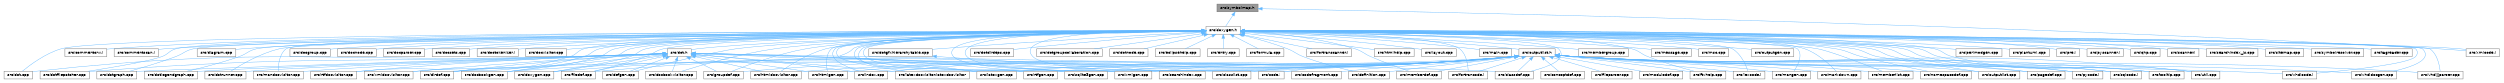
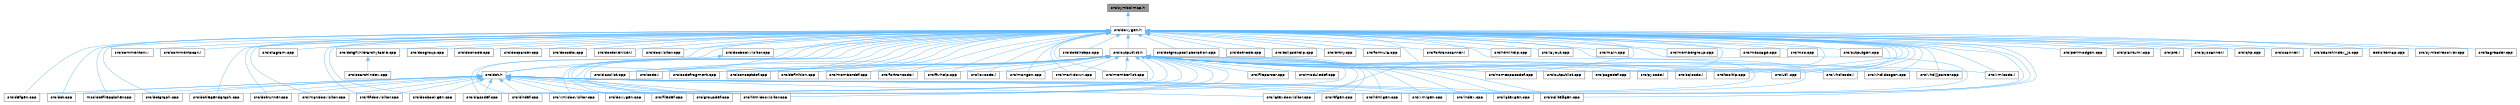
(1864, 24) -> (1568, 68)
none -> (937, 47)
(2285, 53) -> (2389, 53)
(673, 69) -> (612, 63)
(65, 75) -> (109, 97)
(932, 75) -> (1289, 97)
